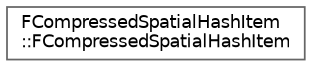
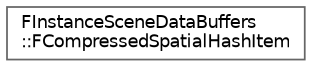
(156, 33) -> (156, 33)
